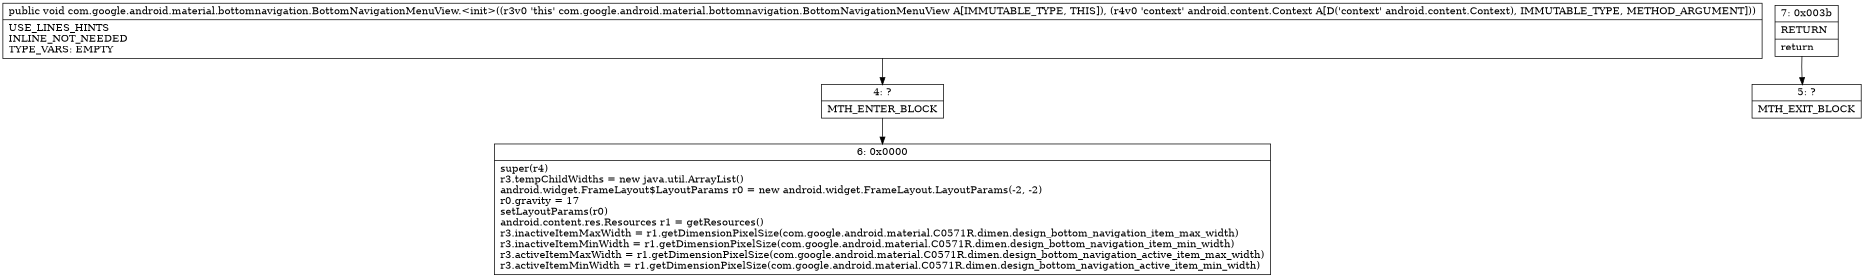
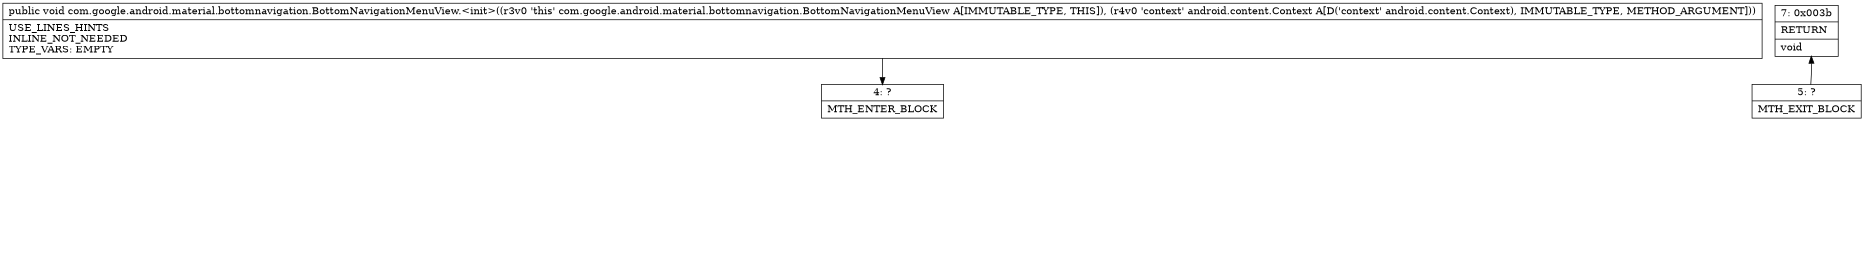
(1797, 47) -> (1792, 47)
(1802, 67) -> (1811, 74)
(882, 209) -> none
